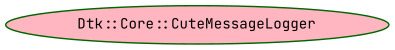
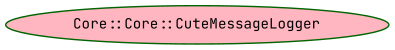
(197, 25) -> (197, 25)
